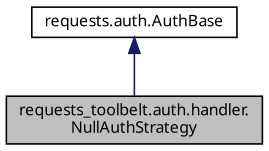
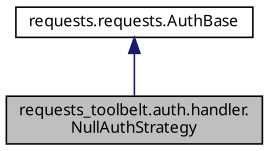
(134, 22) -> (134, 22)
